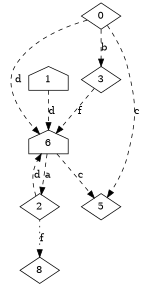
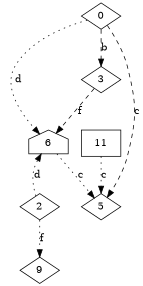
(20, 59) -> (20, 59)
(48, 80) -> none
none -> (101, 143)
(45, 171) -> none
(73, 173) -> (73, 173)
(33, 178) -> (33, 178)
(40, 270) -> (40, 270)
